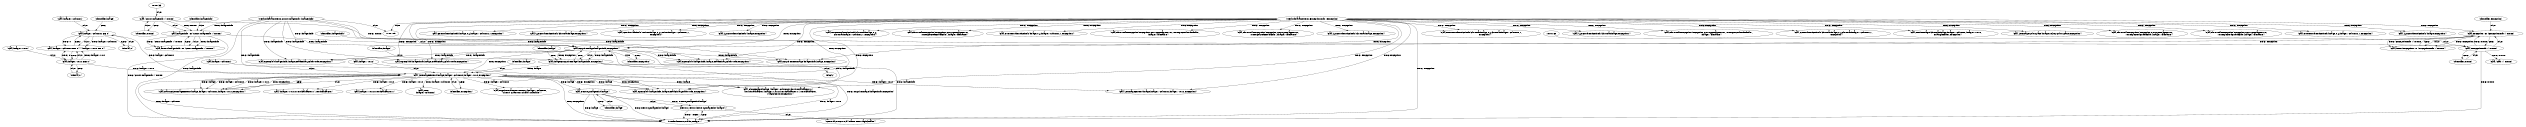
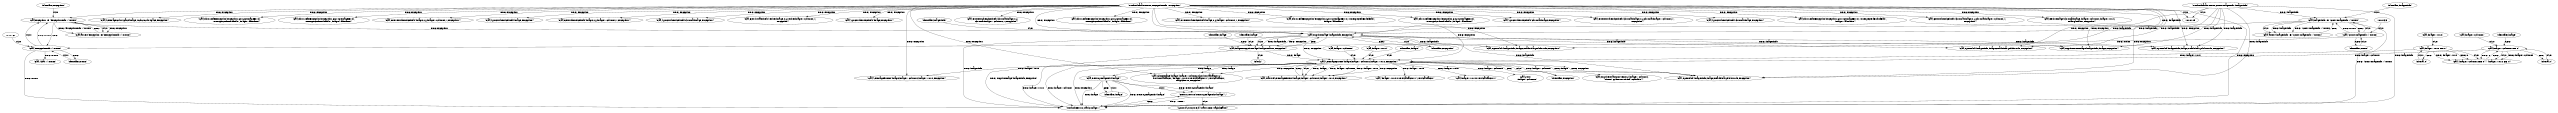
none -> (2354, 26)
(71, 54) -> none
(576, 62) -> (1258, 48)
